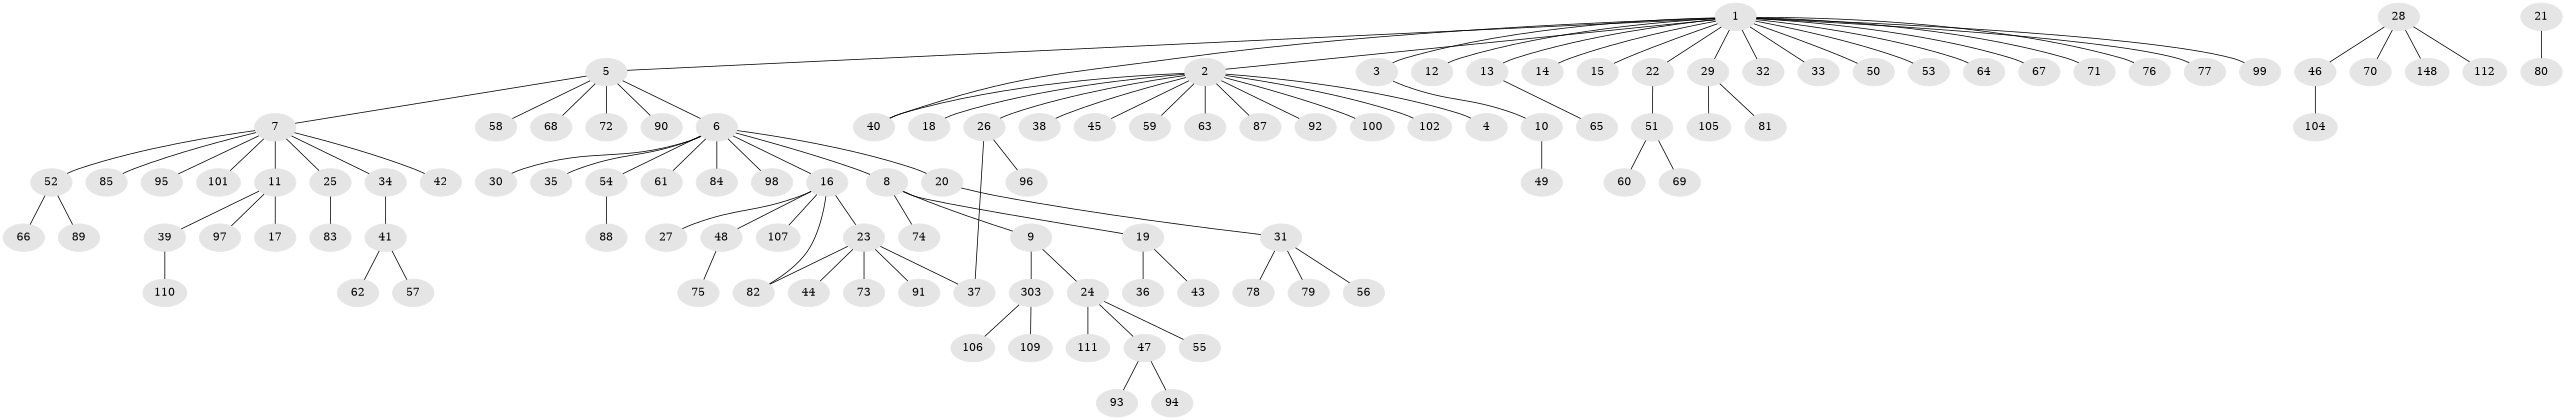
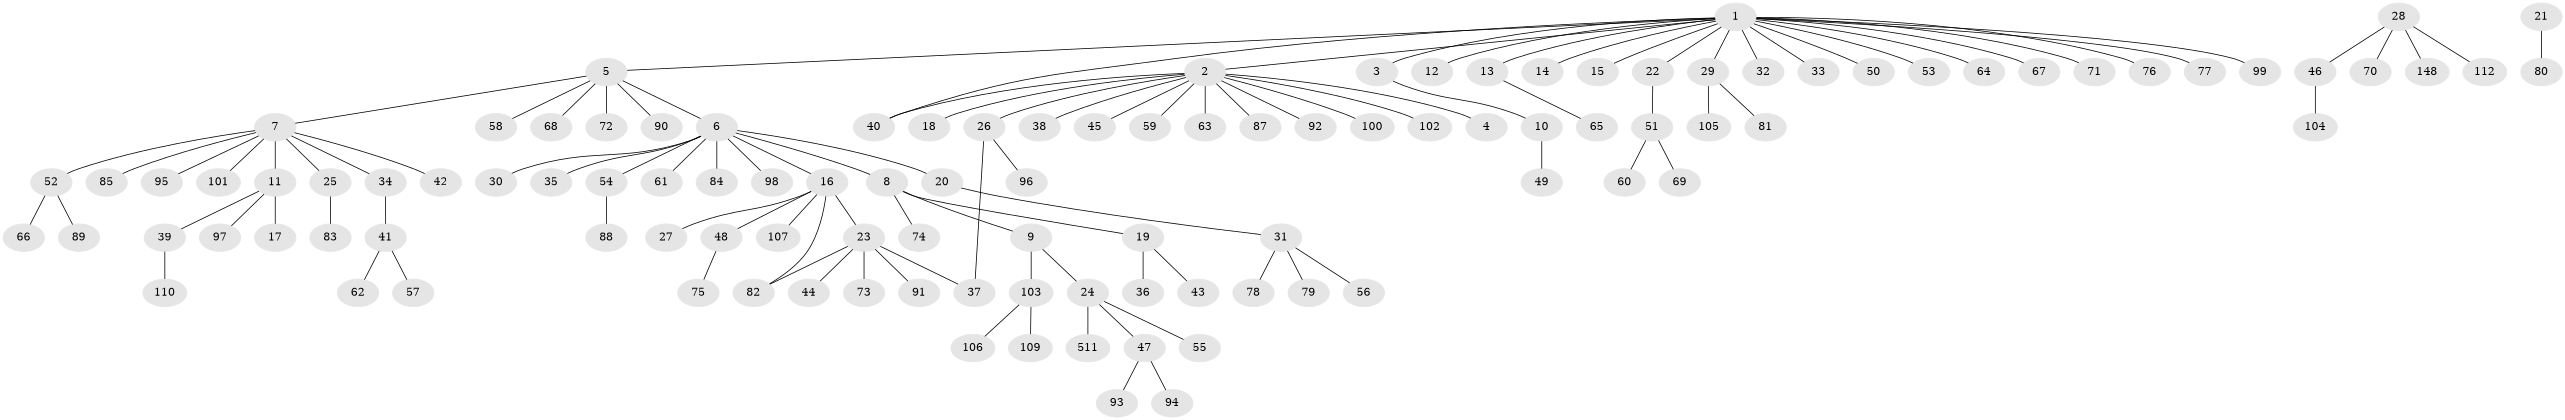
(1031, 293) -> (1031, 293)
(1088, 348) -> (1088, 348)
